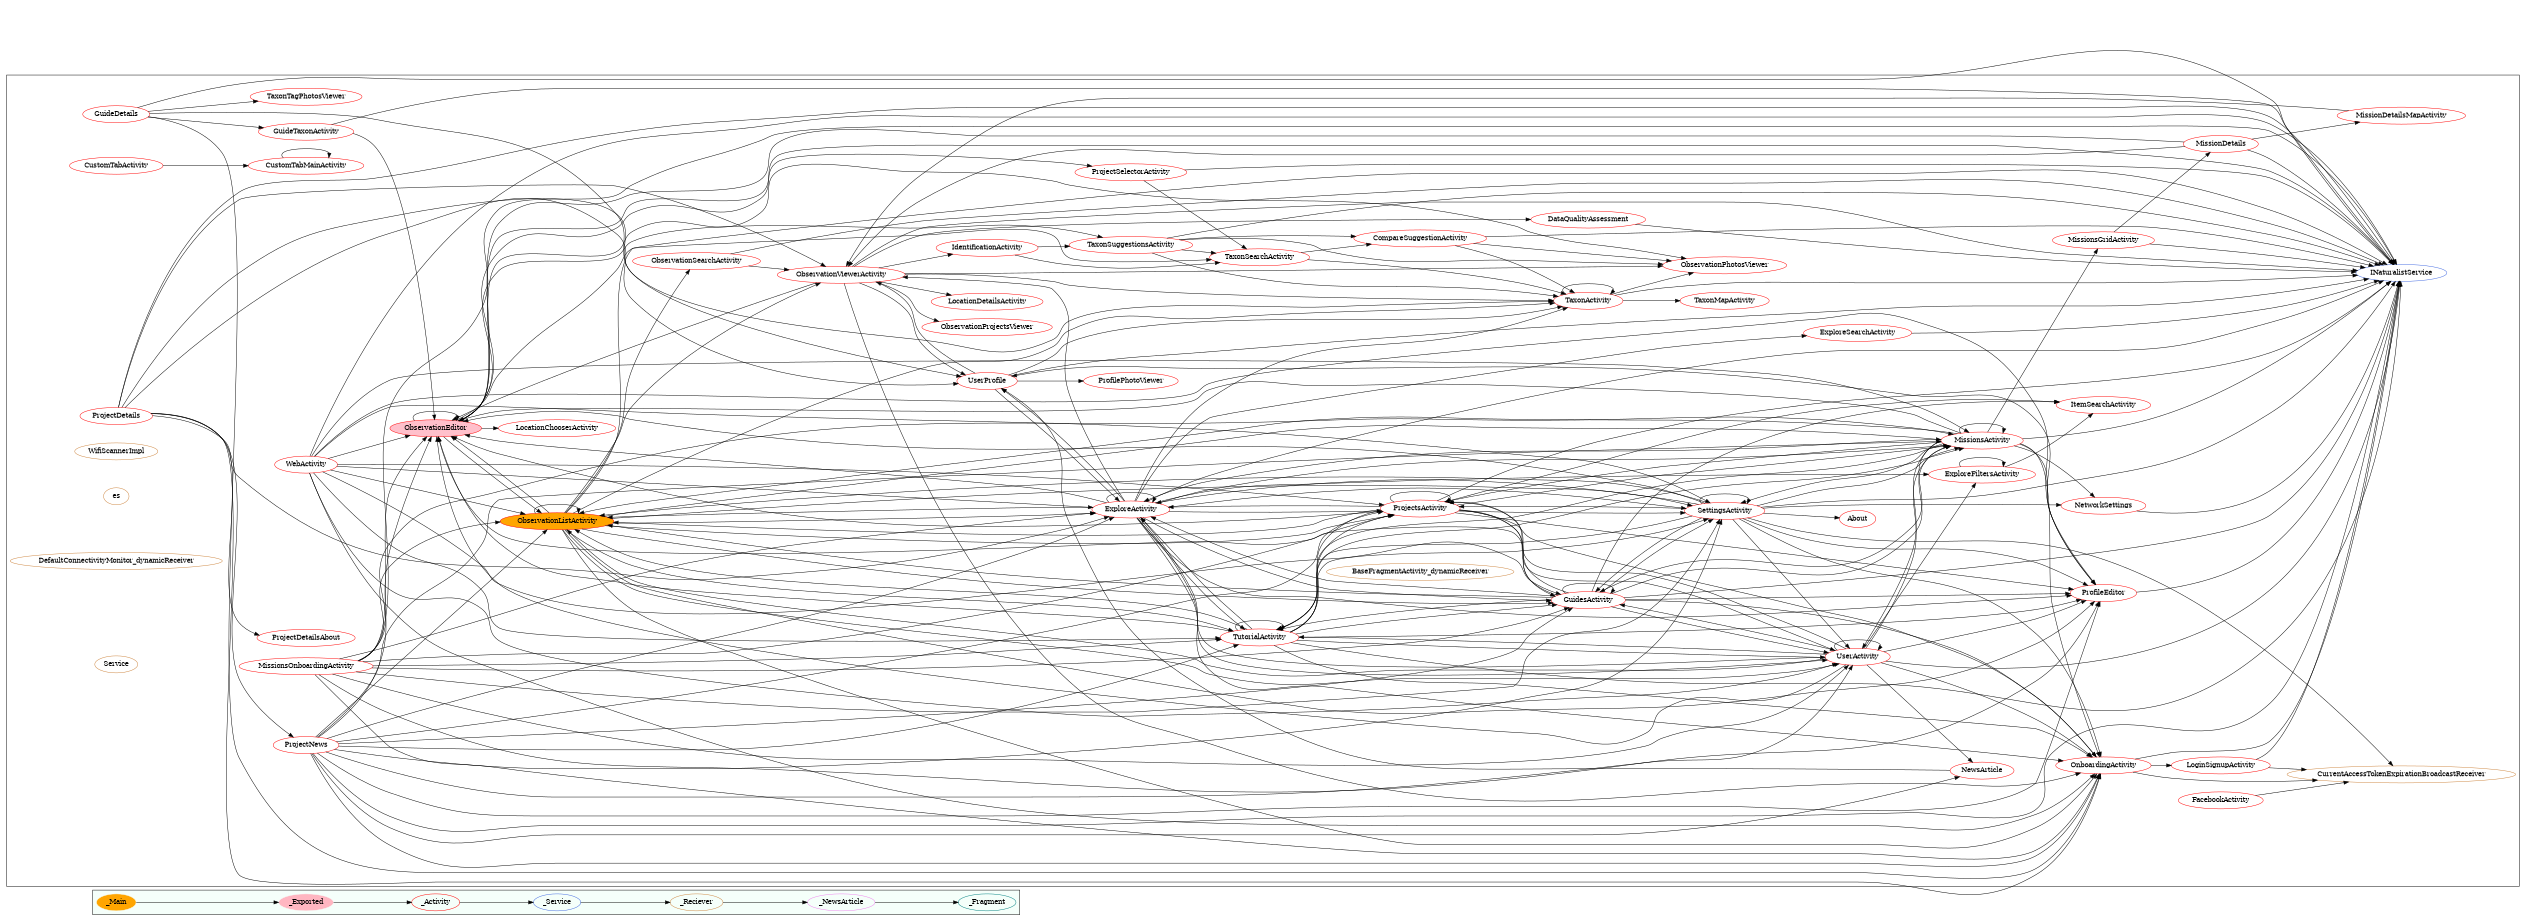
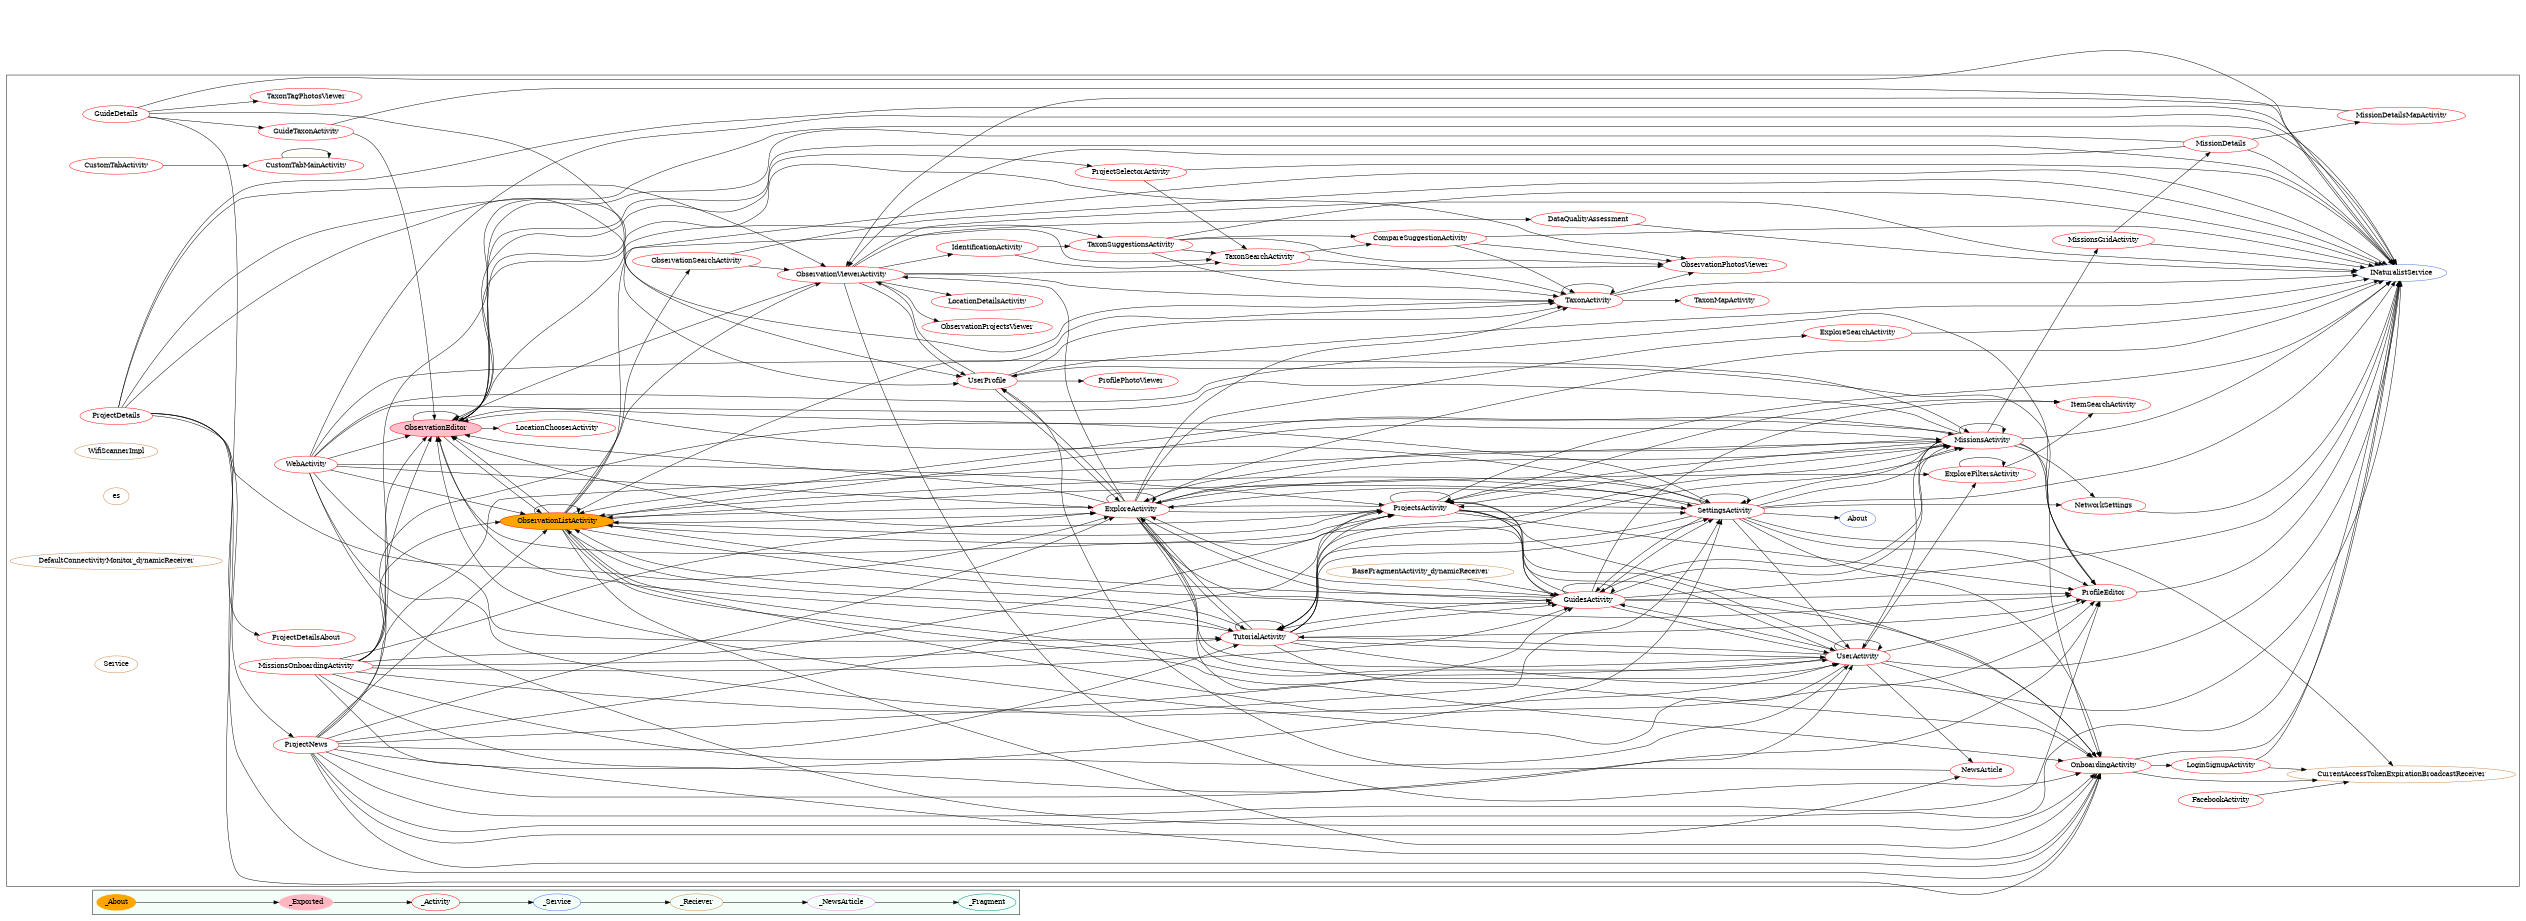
(1858, 519) -> (1858, 519)
(1911, 563) -> none
(866, 606) -> (1511, 586)
(116, 902) -> (116, 902)
